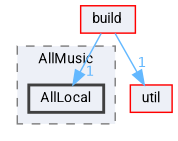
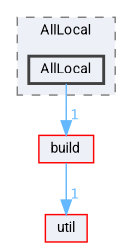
(89, 56) -> (66, 104)
(66, 60) -> (66, 31)
